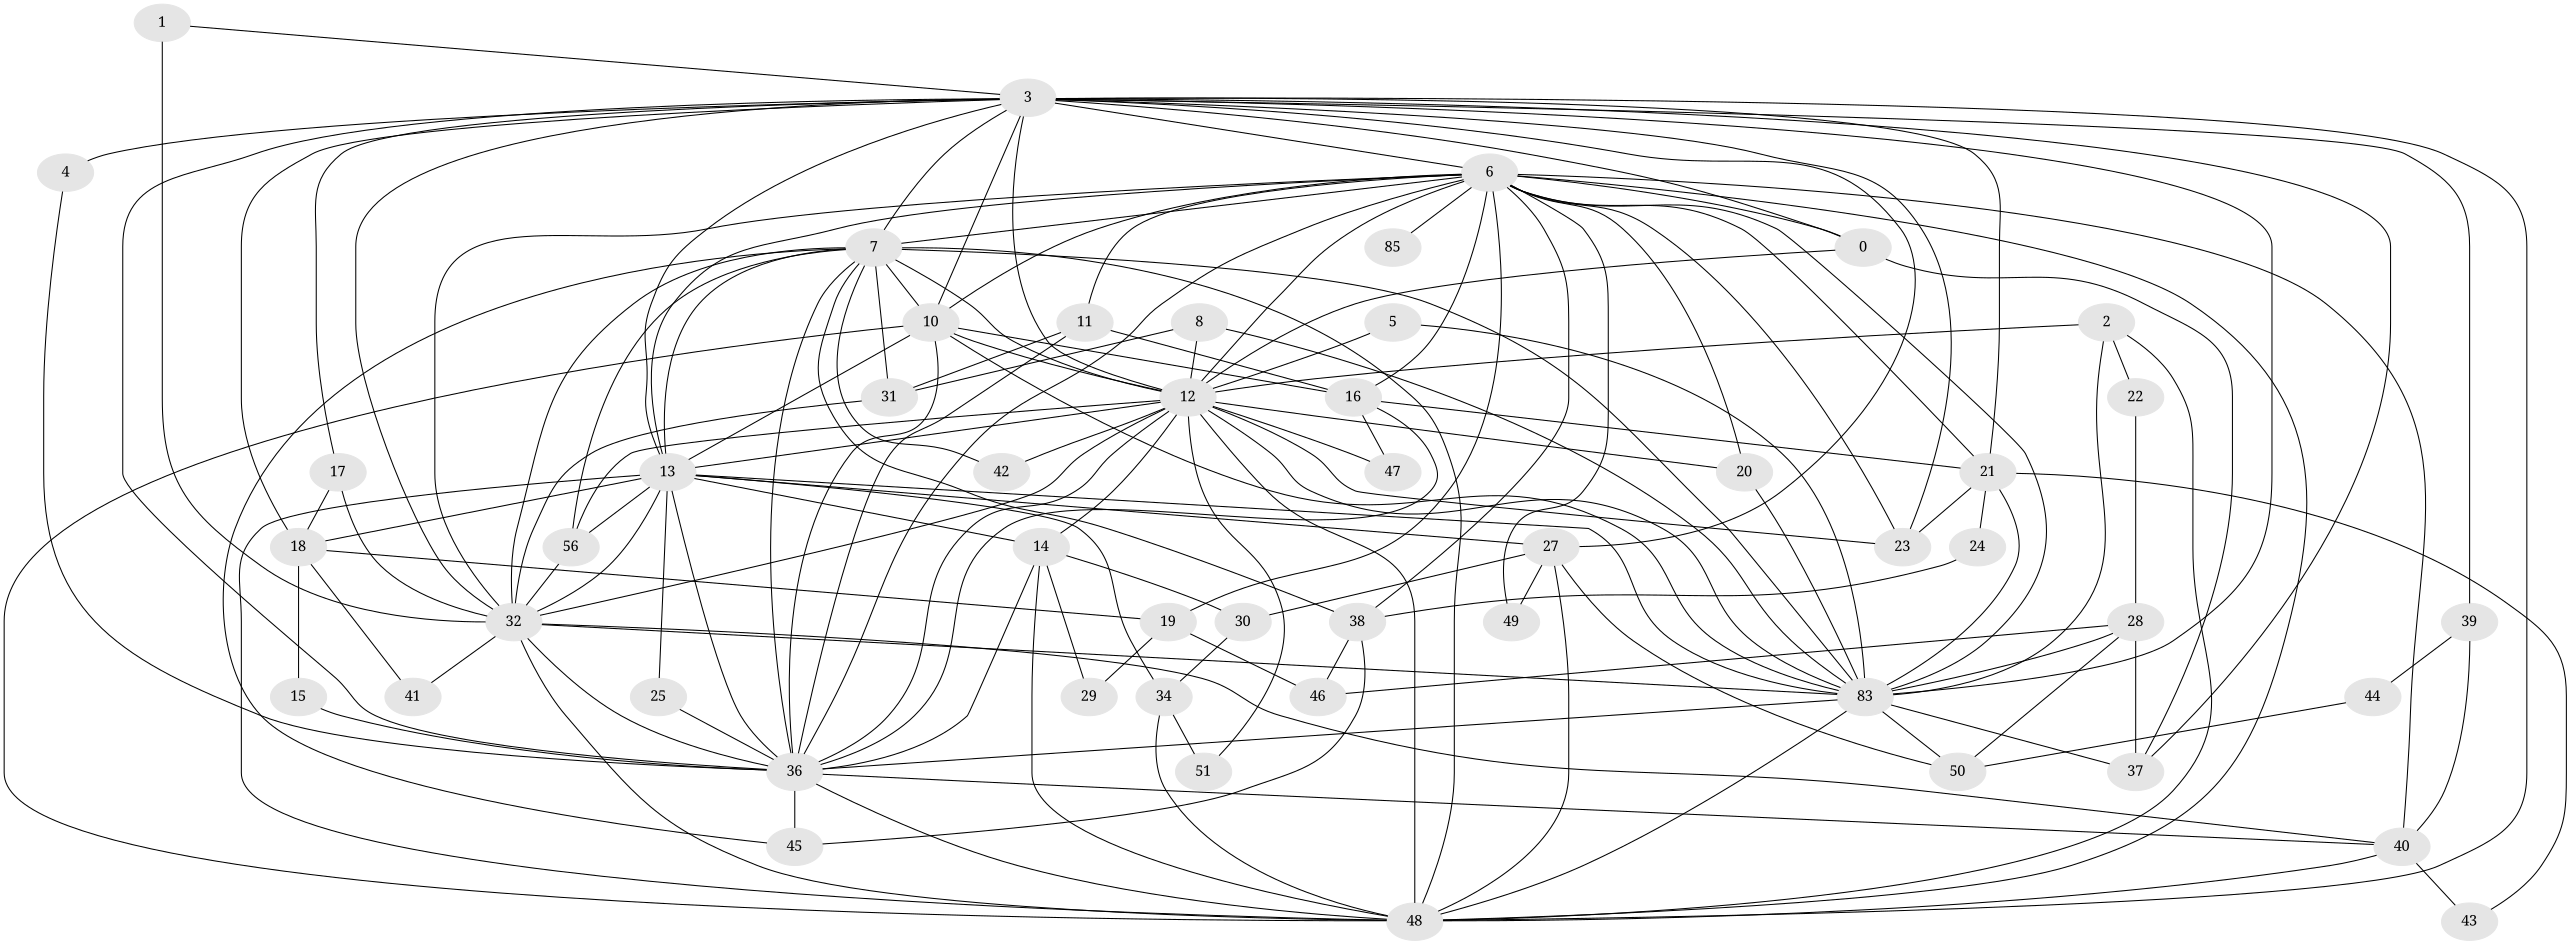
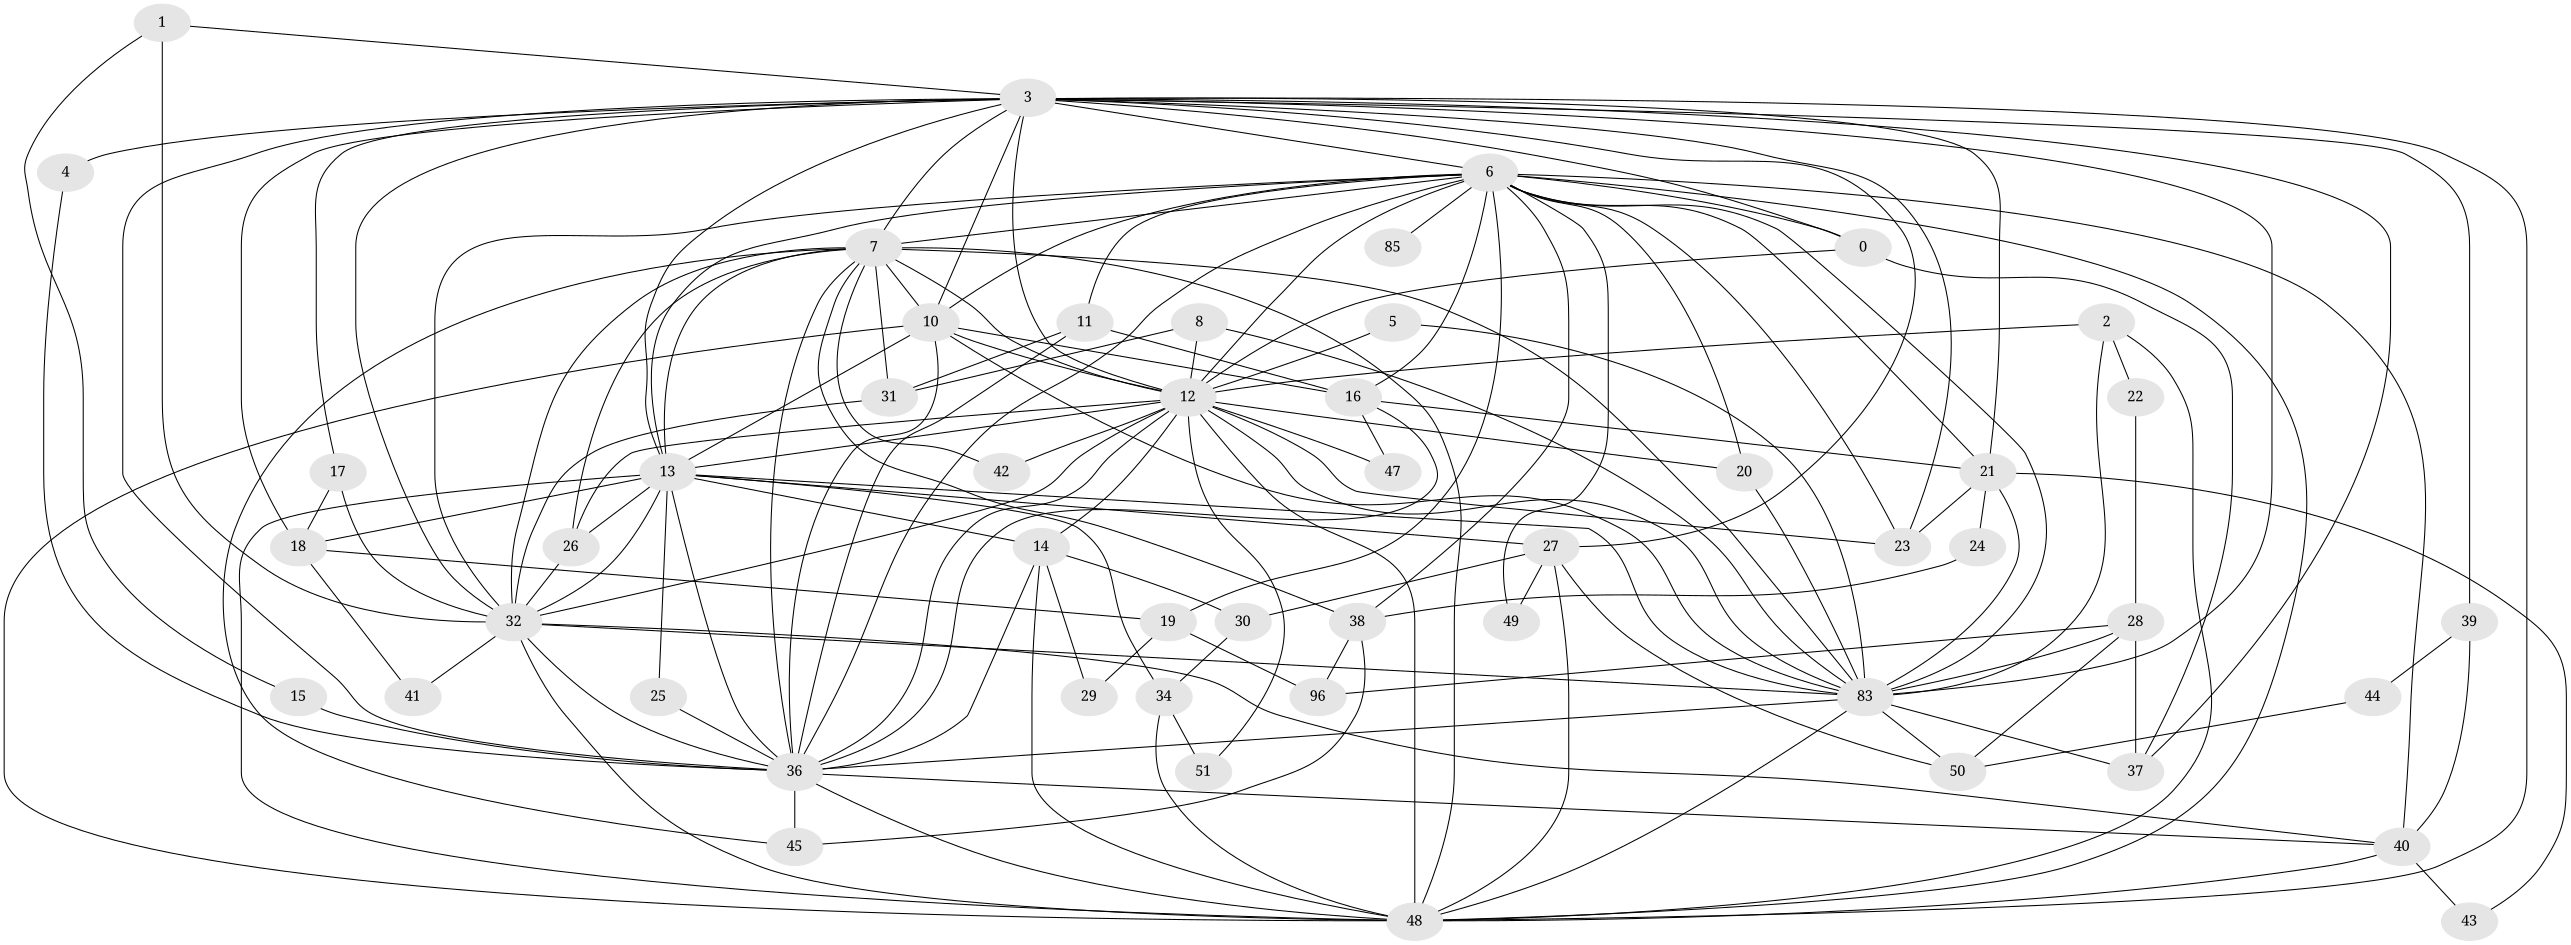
(571, 547) -> (571, 547)
(299, 622) -> (82, 379)
(1318, 697) -> (1318, 697)
